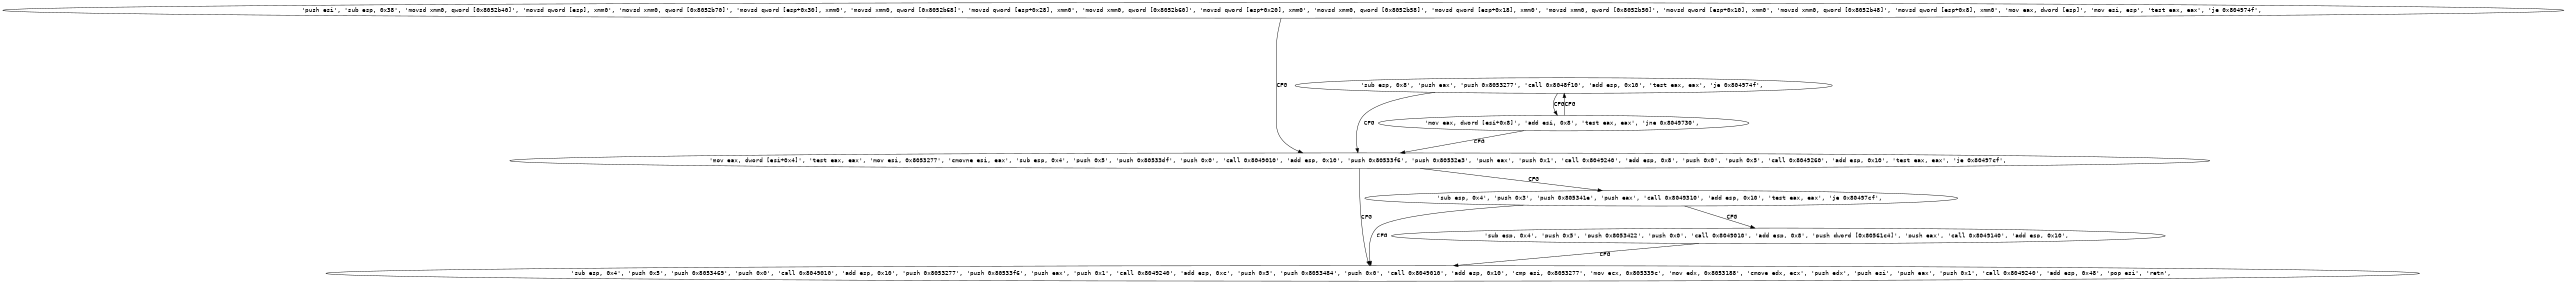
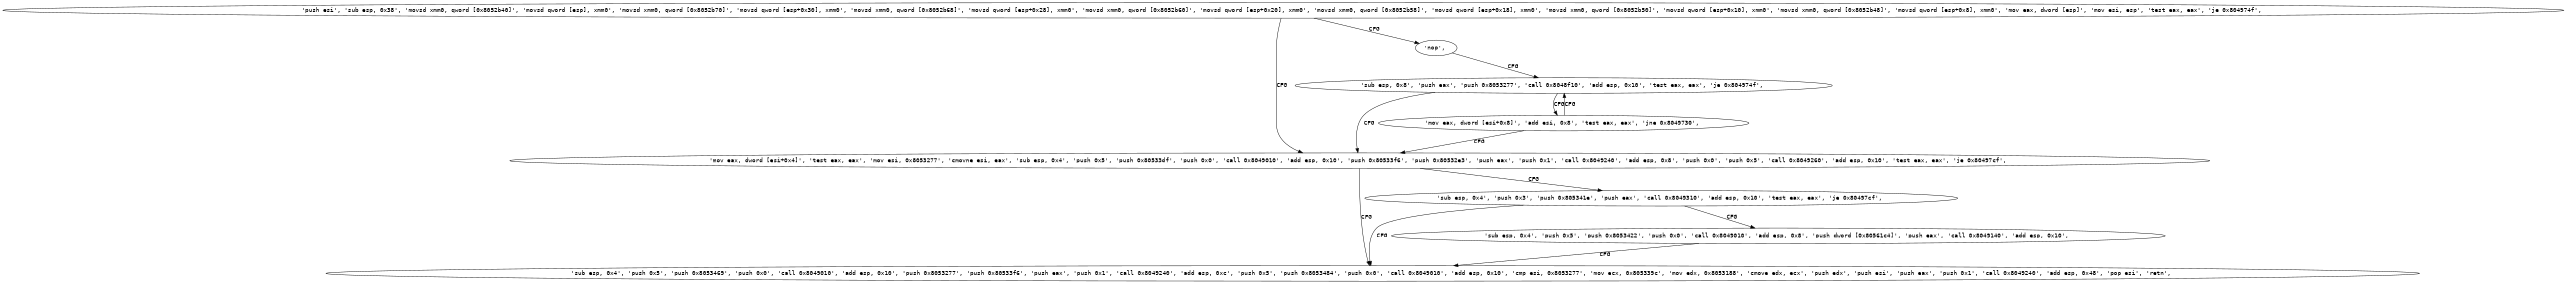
none -> (1436, 48)
